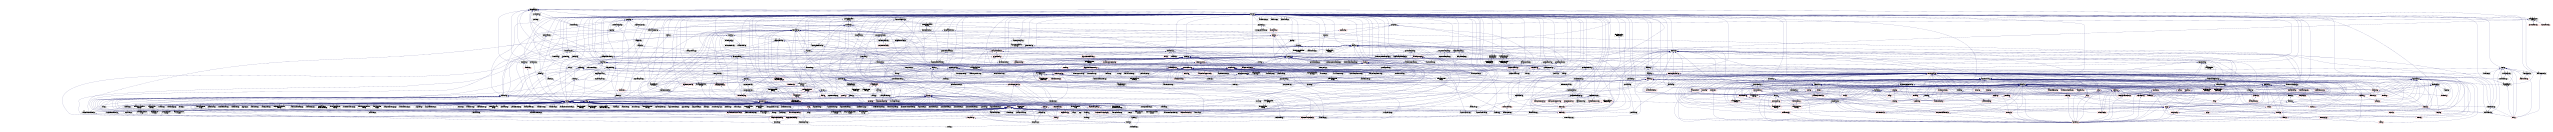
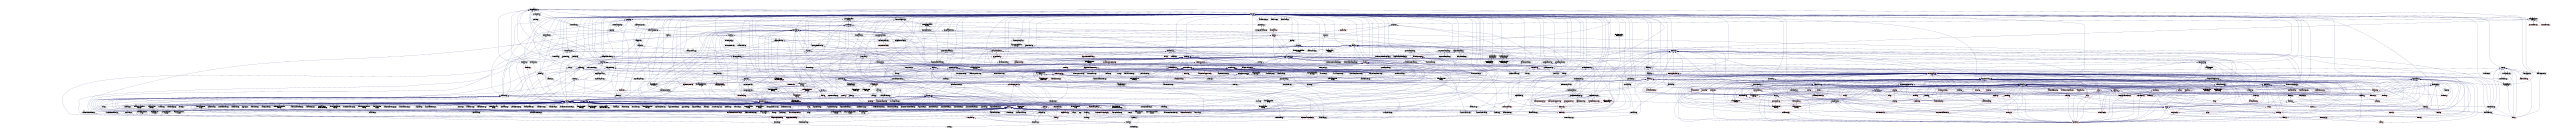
(1315, 62) -> none
(1513, 68) -> none
